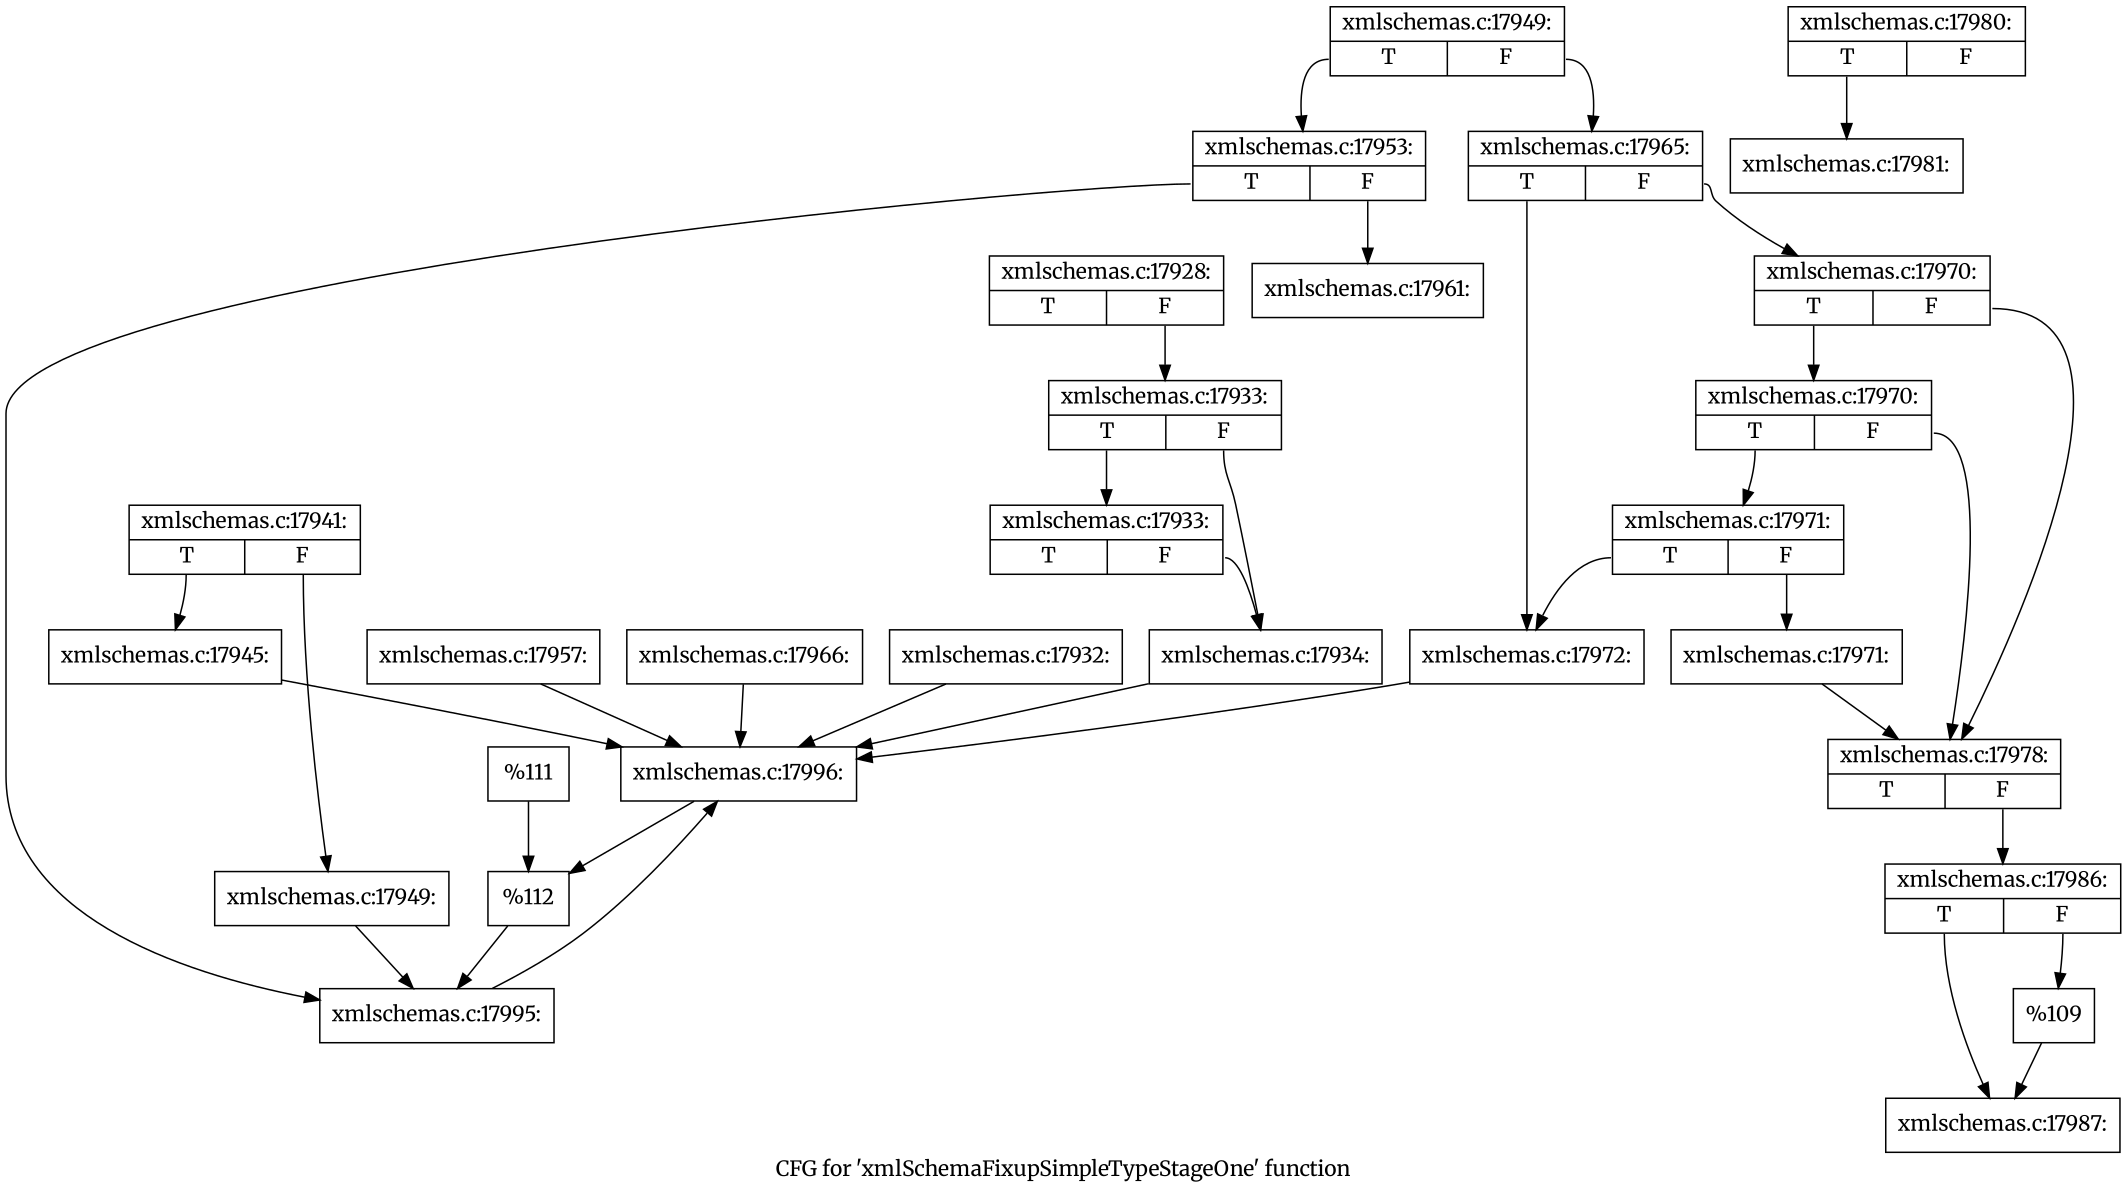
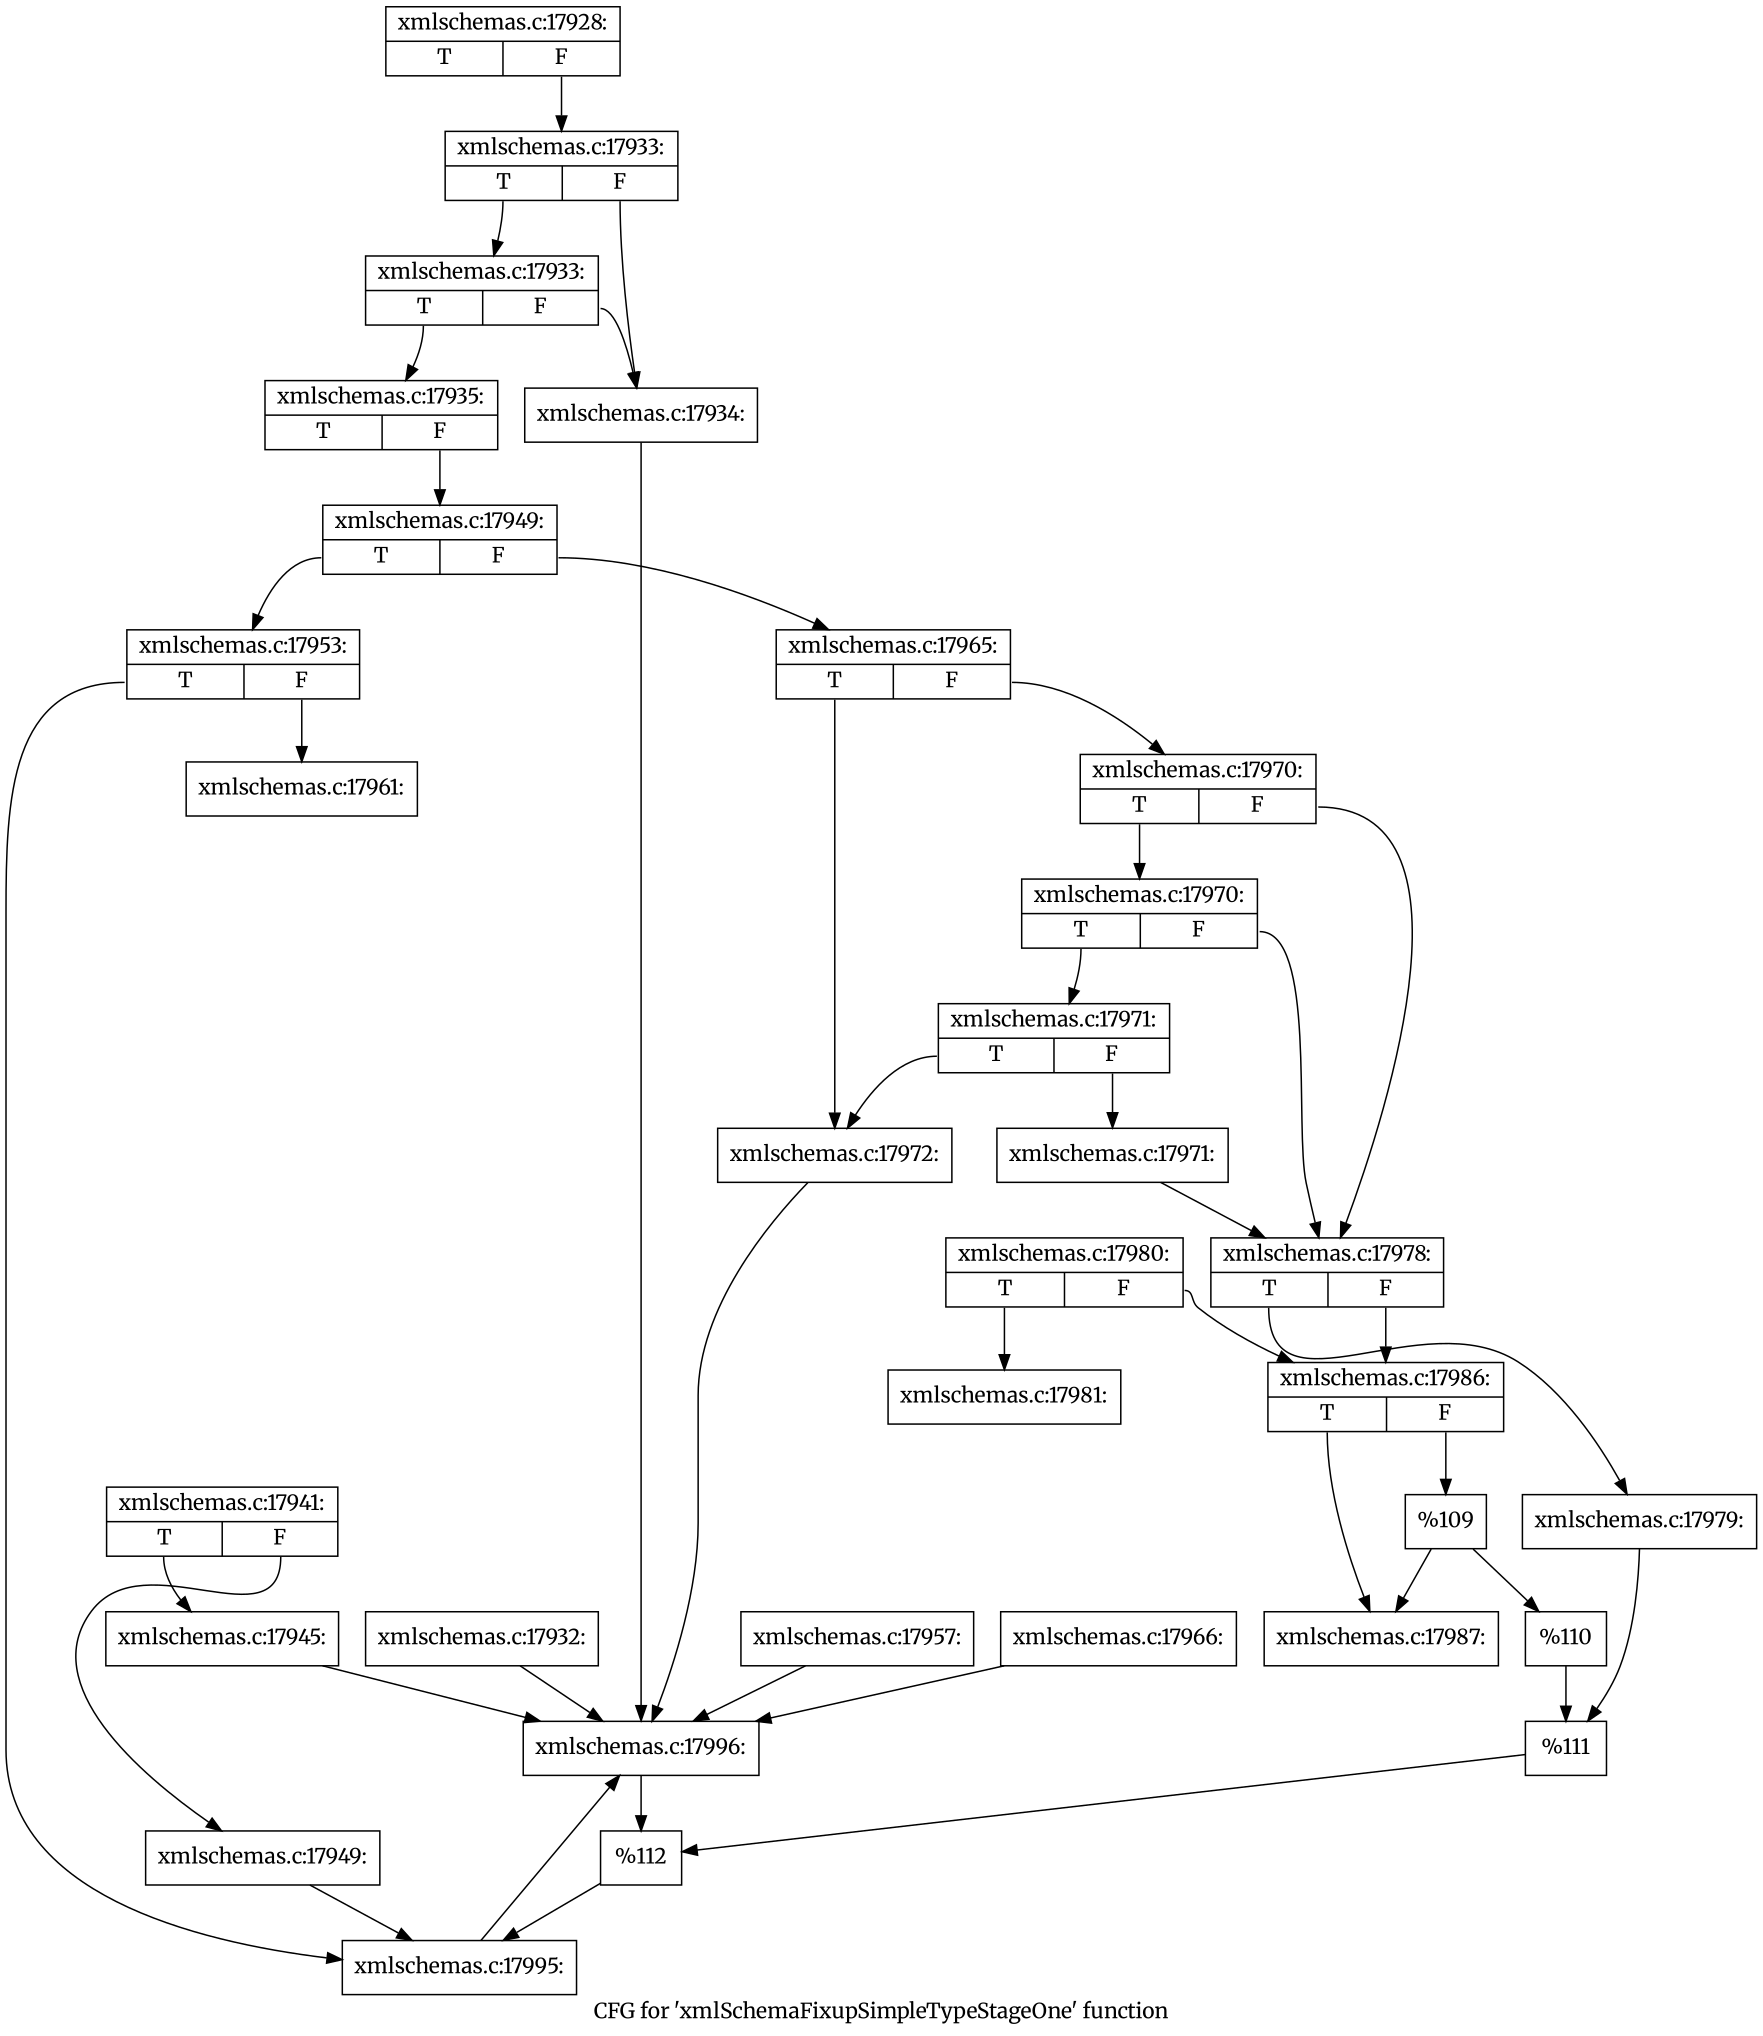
none -> (381, 415)
none -> (1227, 1328)
none -> (1640, 1522)
none -> (1566, 1639)
